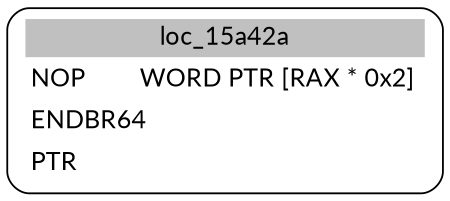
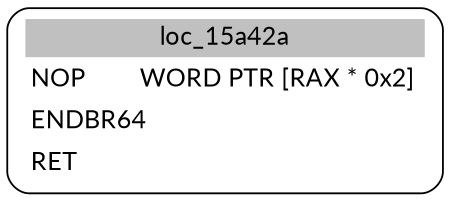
(82, 162) -> (81, 162)
